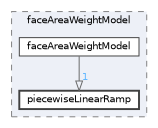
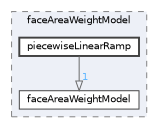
(79, 69) -> (79, 69)
